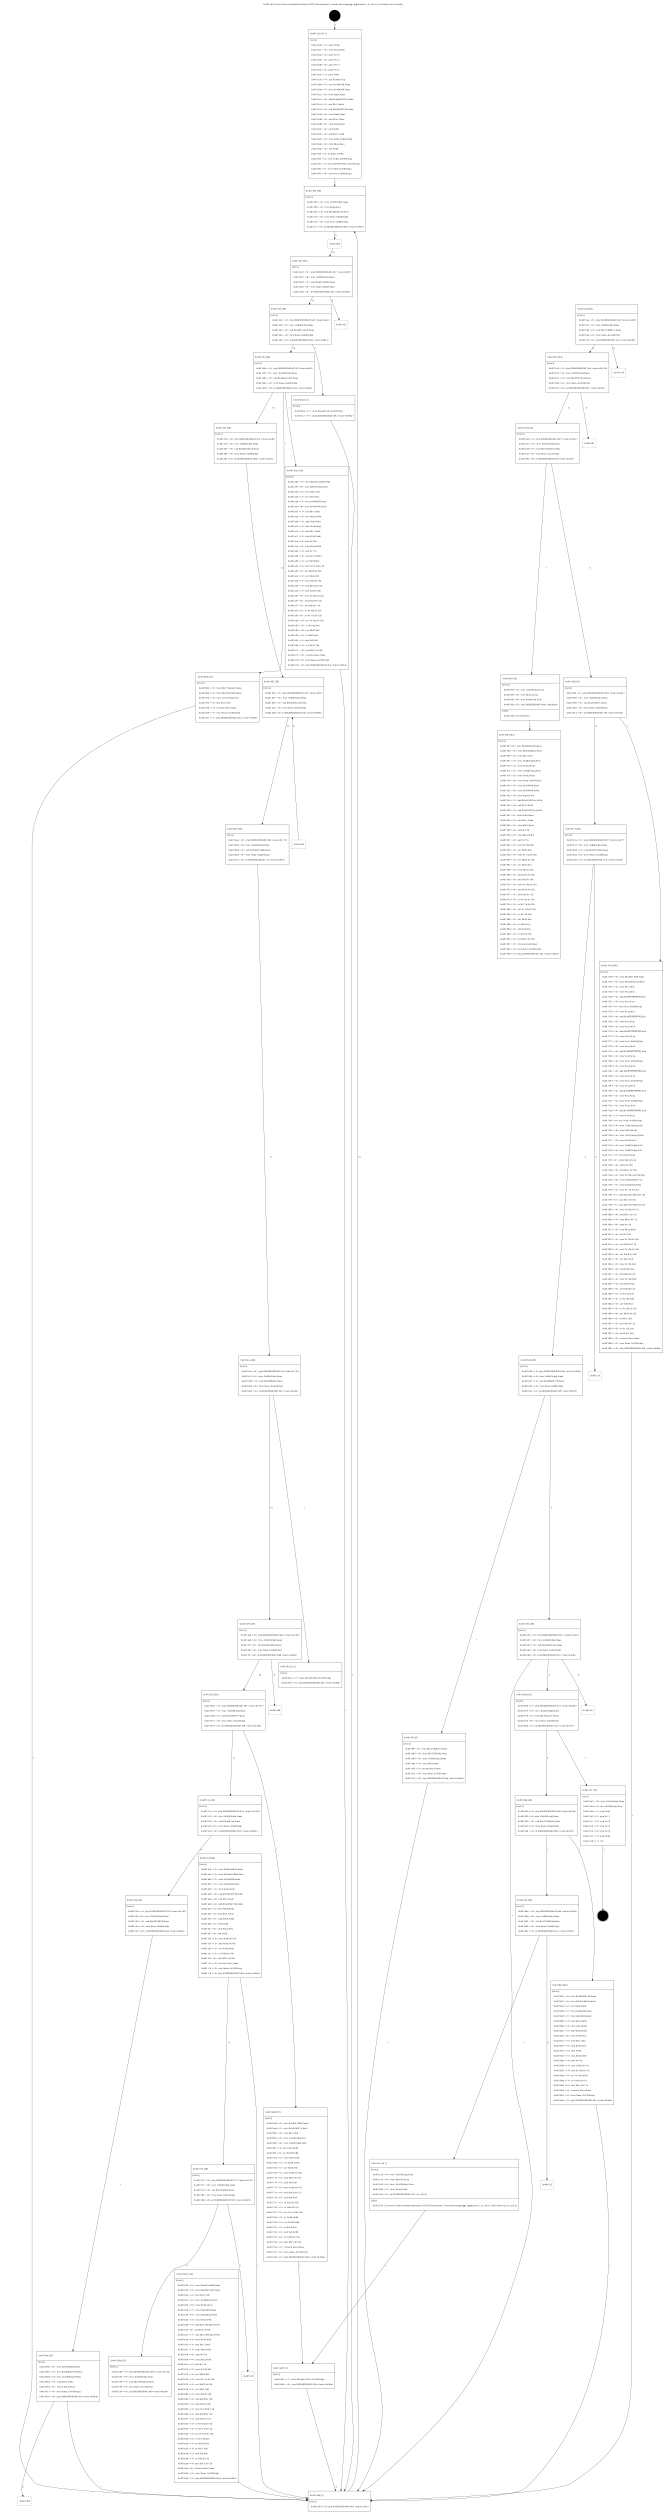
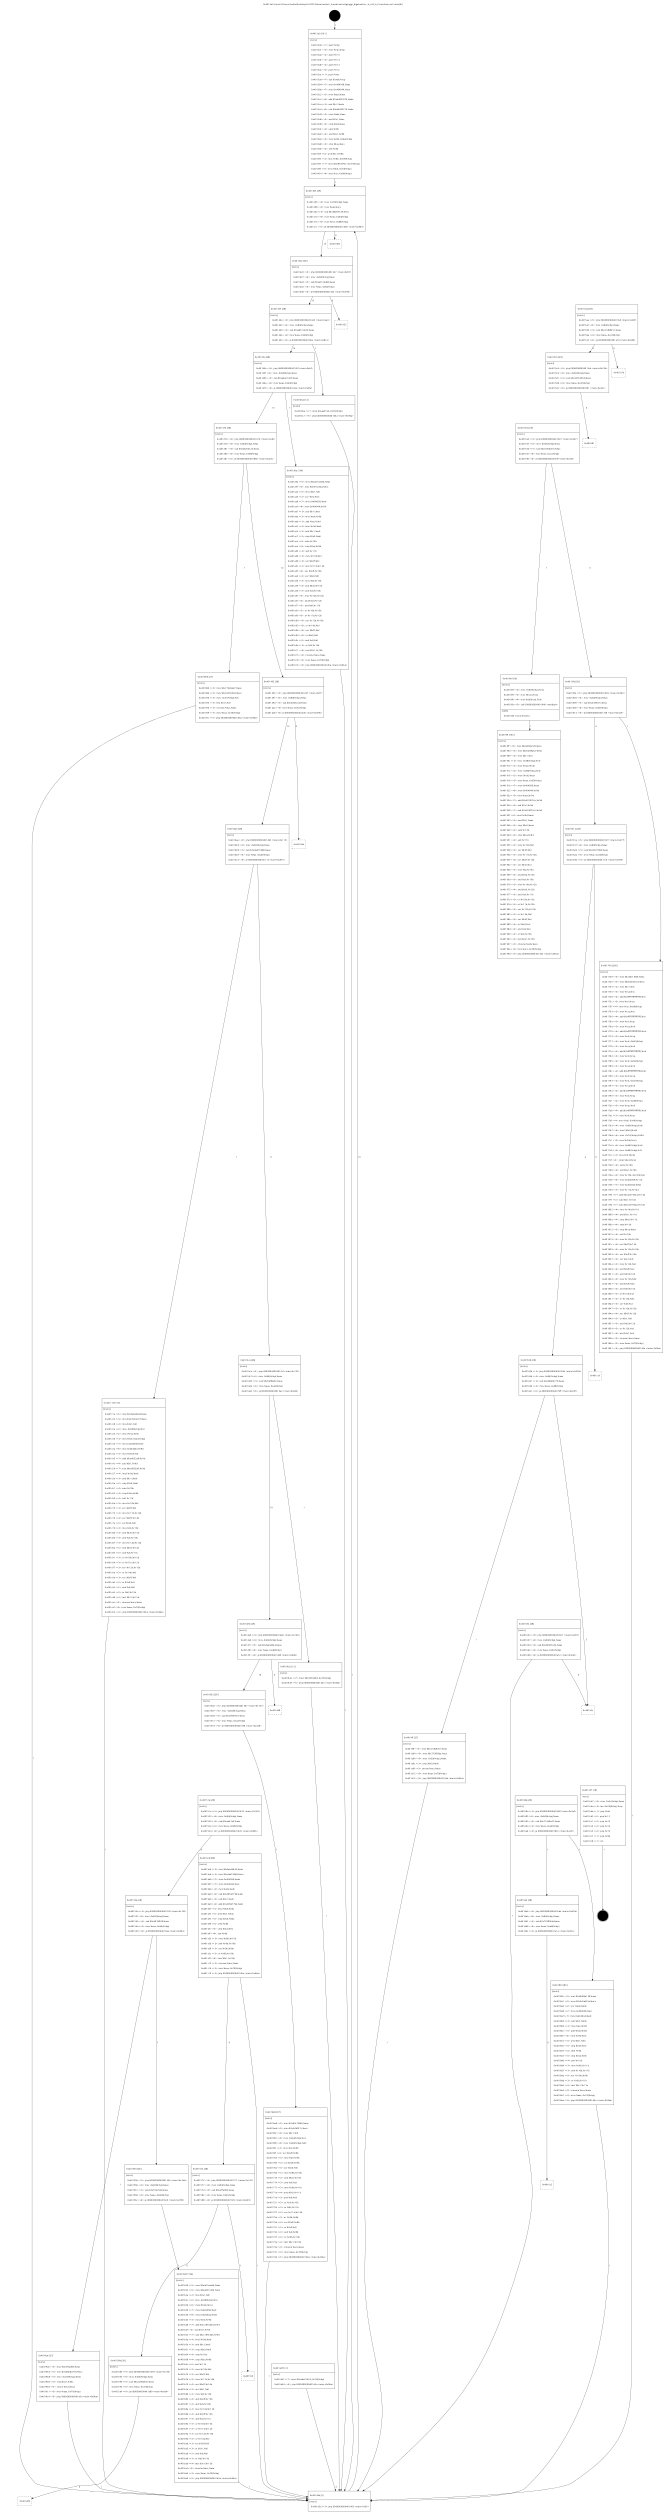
(332, 252) -> (322, 243)
(563, 407) -> none
(284, 541) -> (237, 567)
(295, 779) -> (297, 778)
(550, 1507) -> (575, 1549)
none -> (134, 1508)
(547, 1710) -> none
(232, 1762) -> none
none -> (330, 2088)
none -> (156, 2185)
(444, 2185) -> none
(301, 2312) -> (264, 2393)
(34, 2447) -> (111, 2473)
